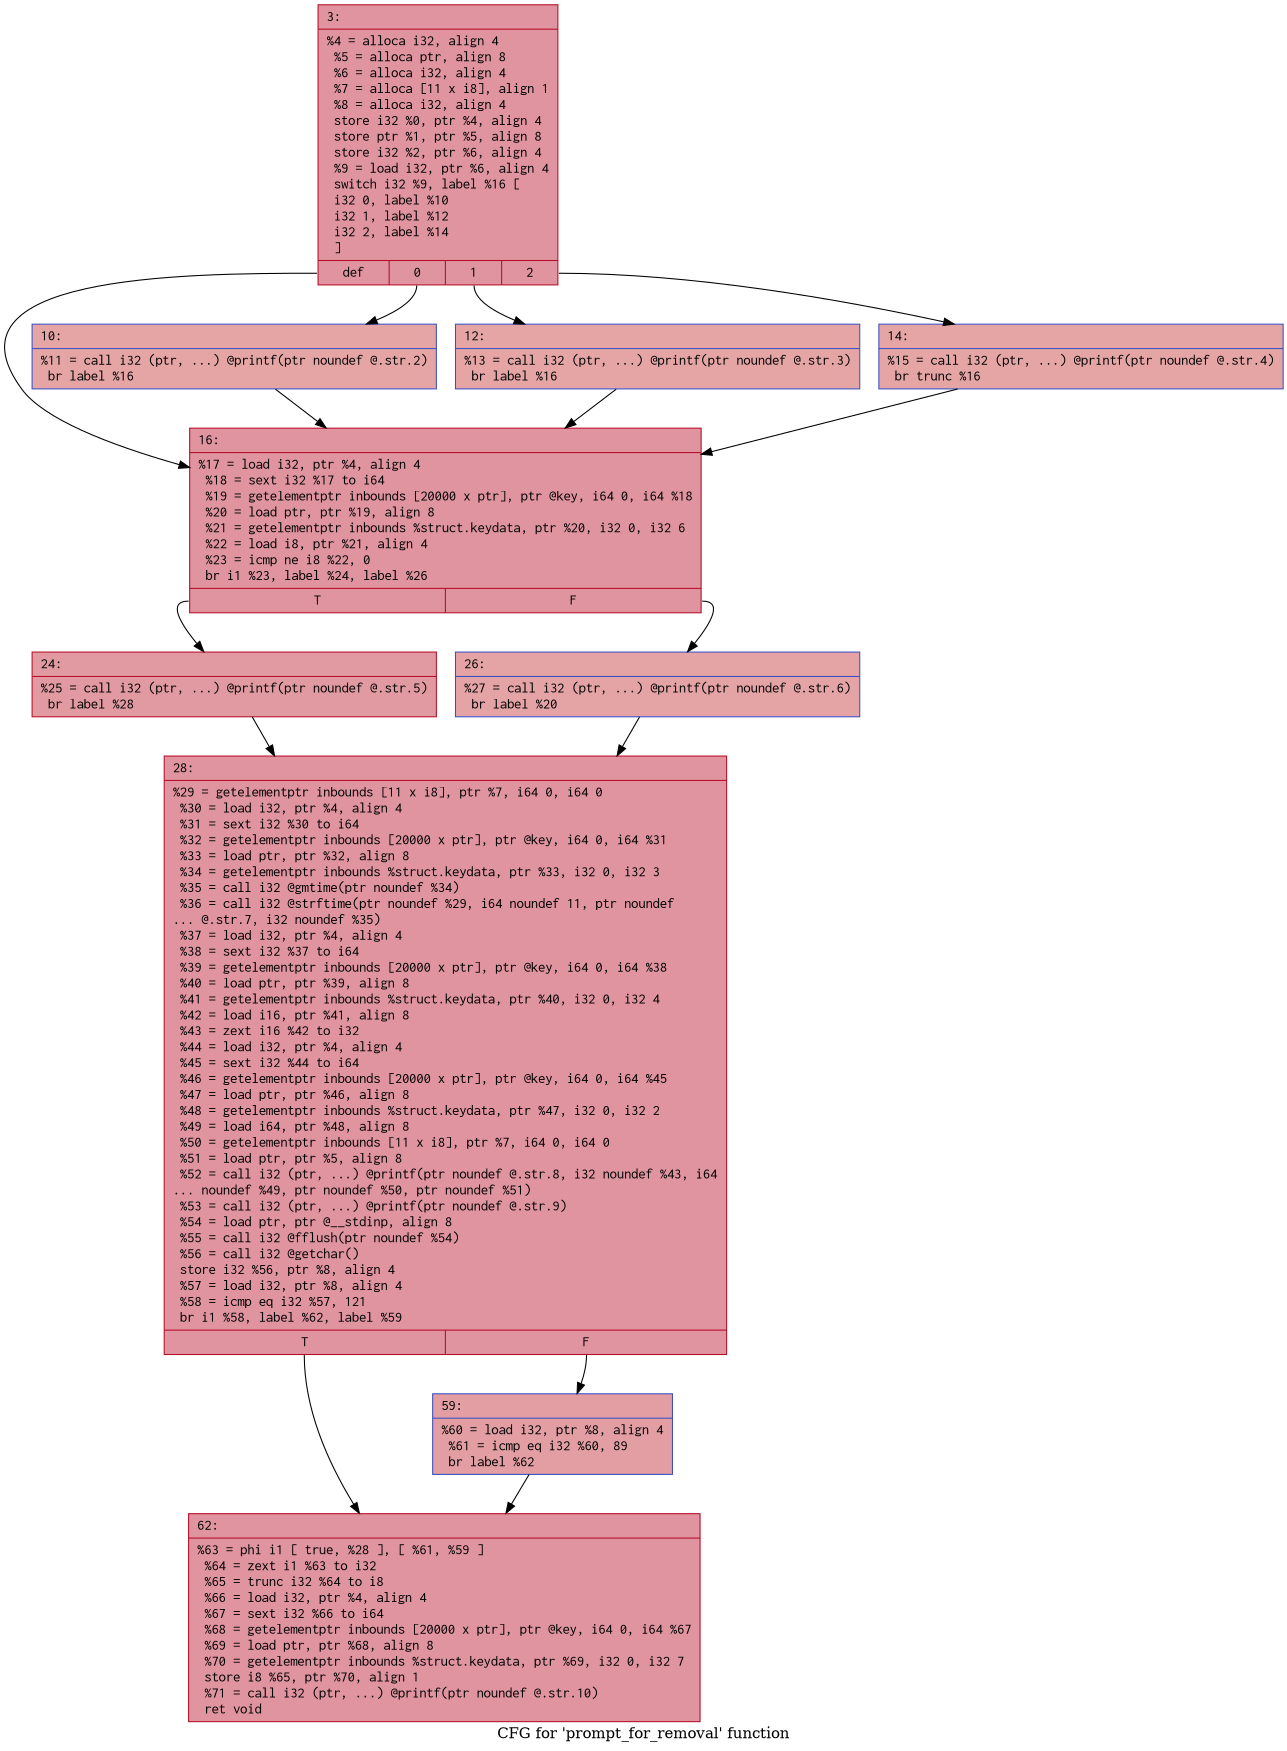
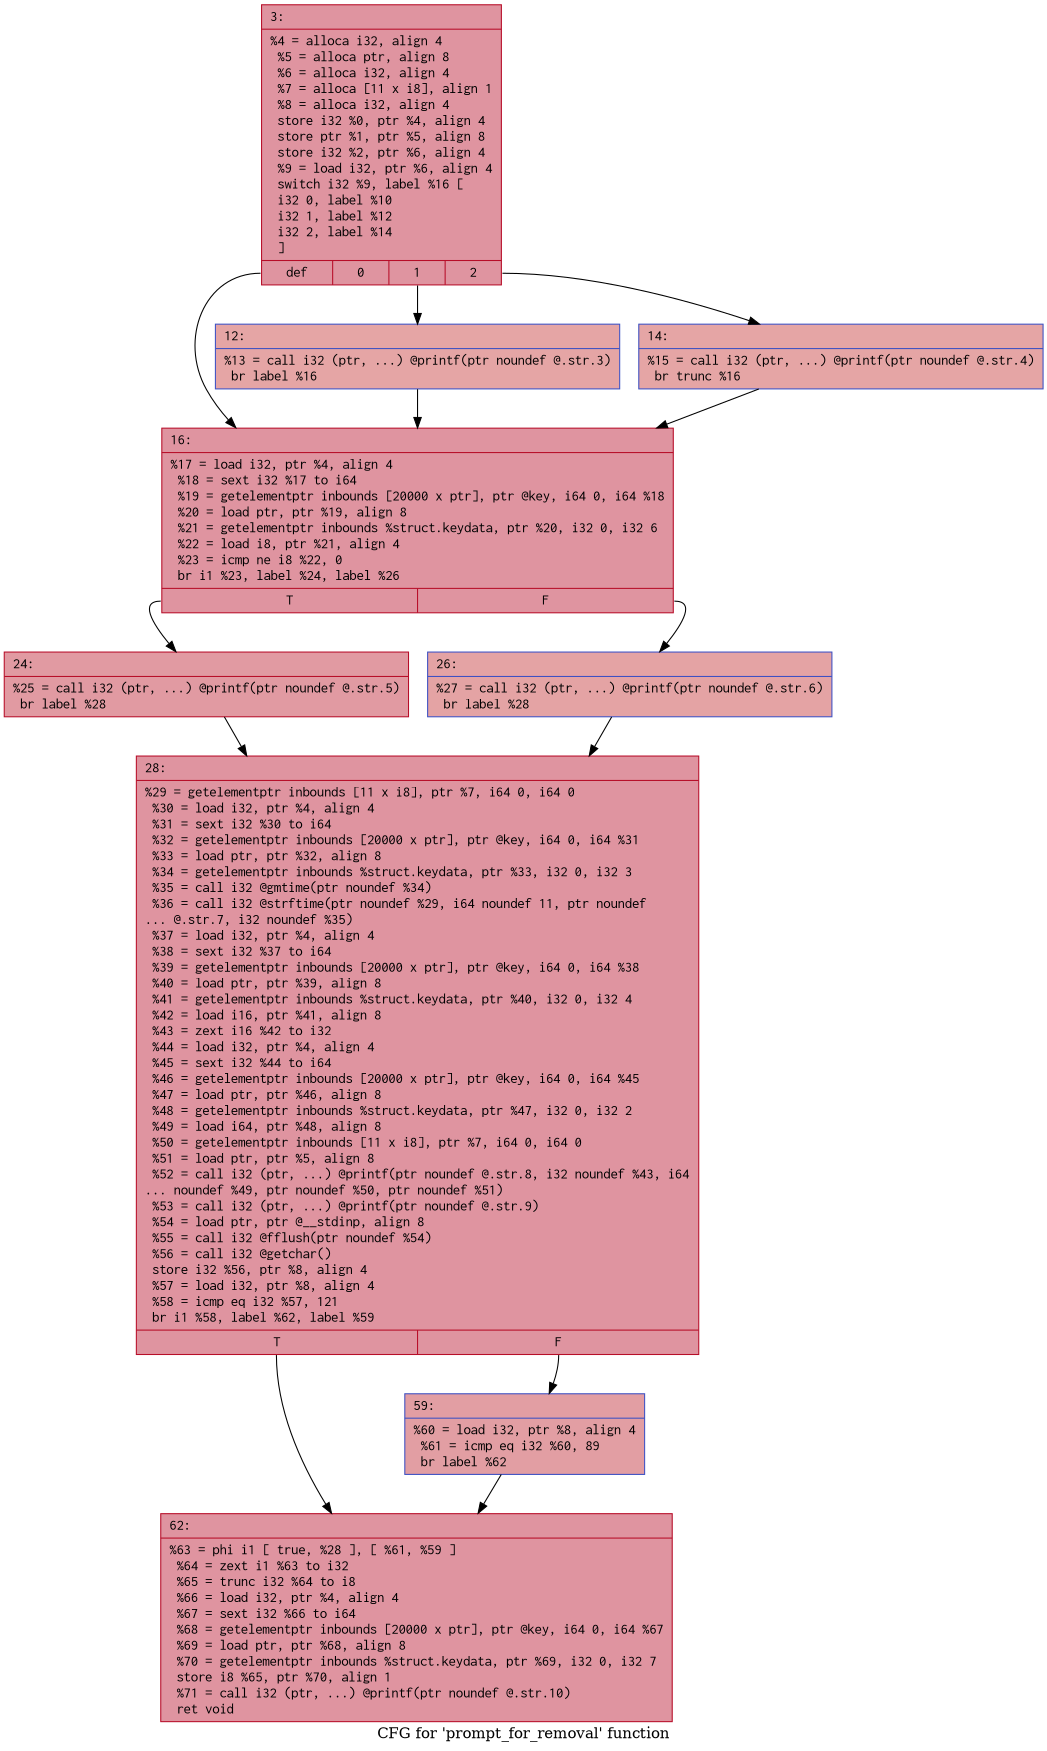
(234, 357) -> none
(511, 704) -> (483, 704)
